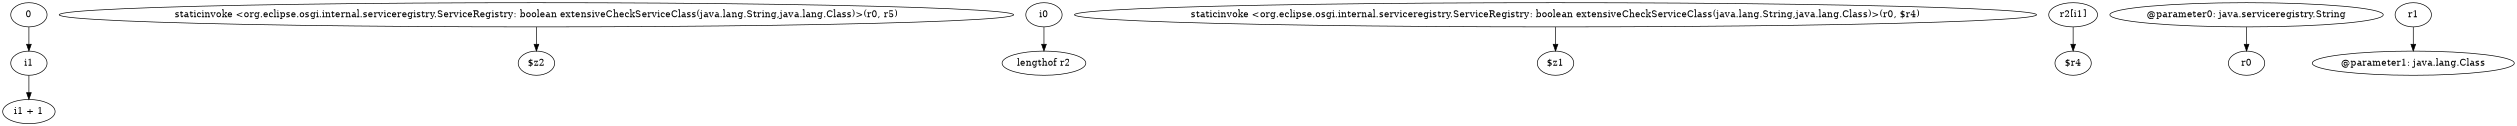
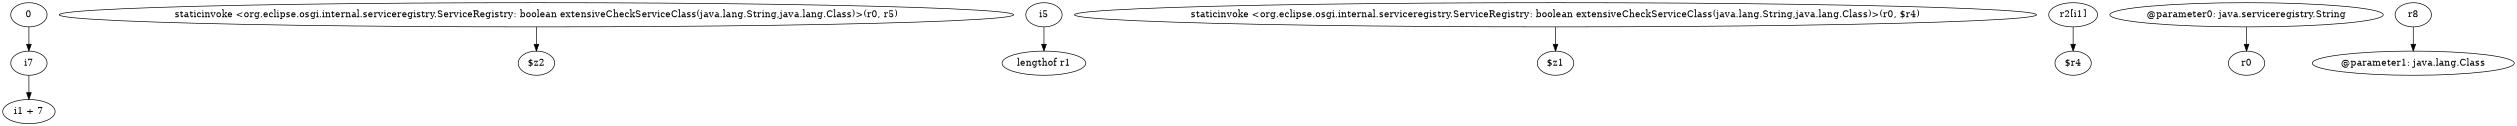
(1044, 15) -> (1044, 15)
(2413, 15) -> (2413, 15)
(29, 63) -> (29, 63)
(1044, 63) -> (1044, 63)
(29, 112) -> (29, 112)
